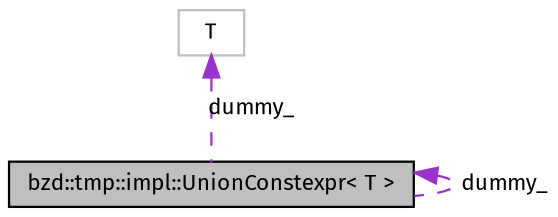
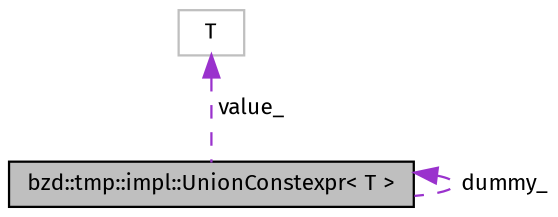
(249, 109) -> (249, 109)
